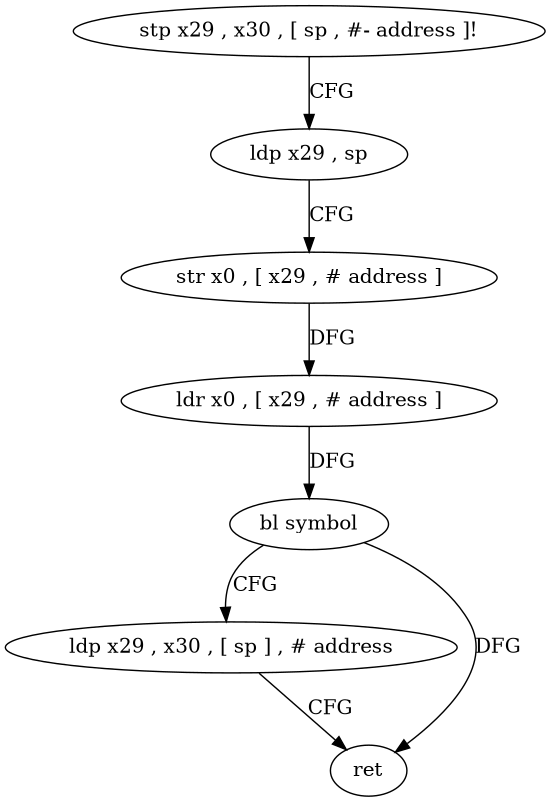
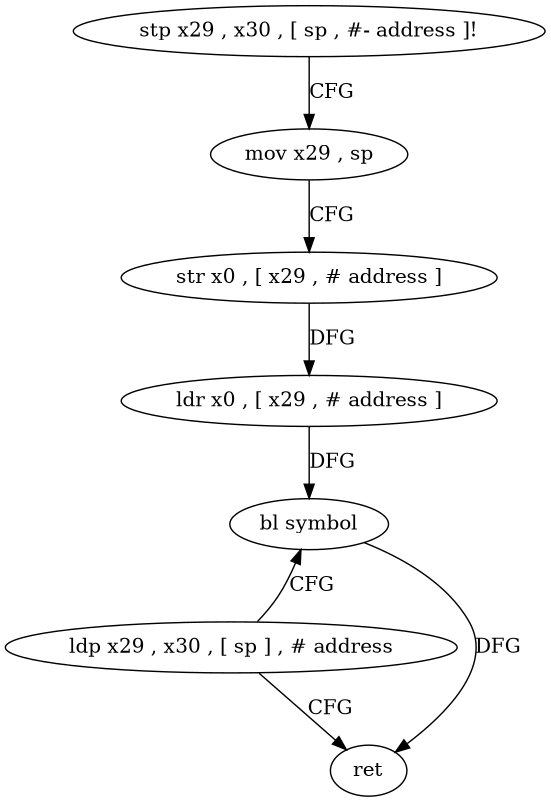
(309, 154) -> (309, 154)
(235, 571) -> (279, 594)
